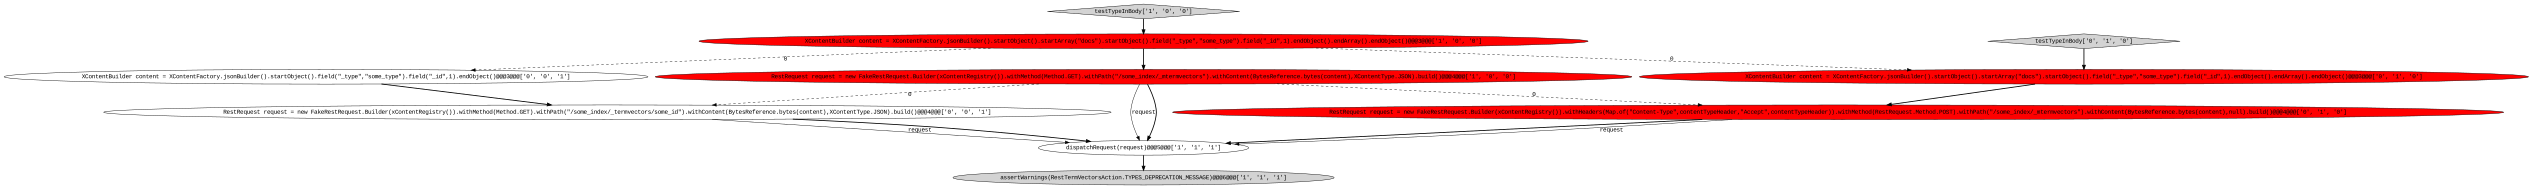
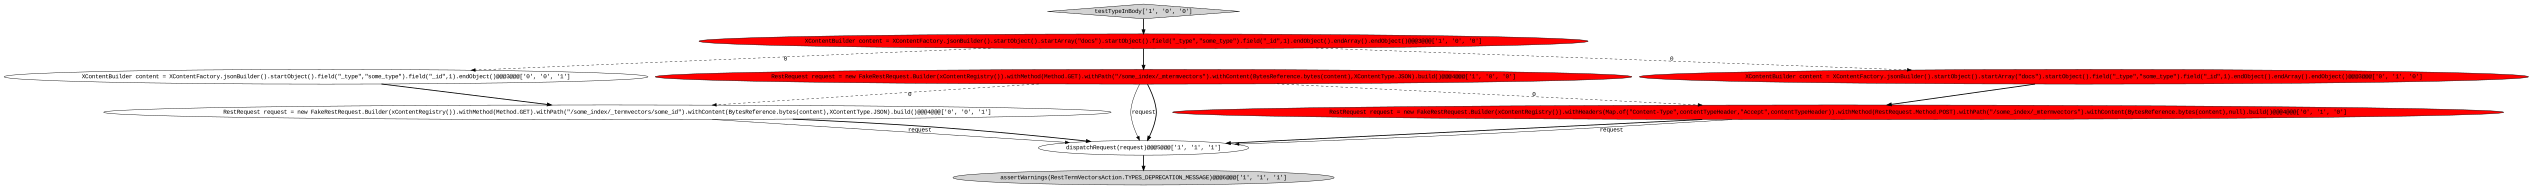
(2084, 41) -> none
